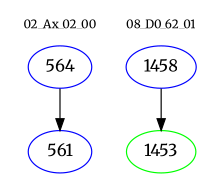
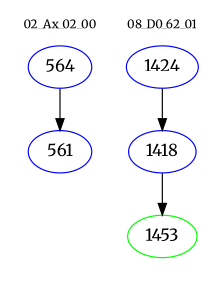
(161, 67) -> (162, 152)
none -> (162, 67)
